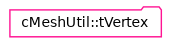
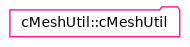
(86, 23) -> (95, 23)
